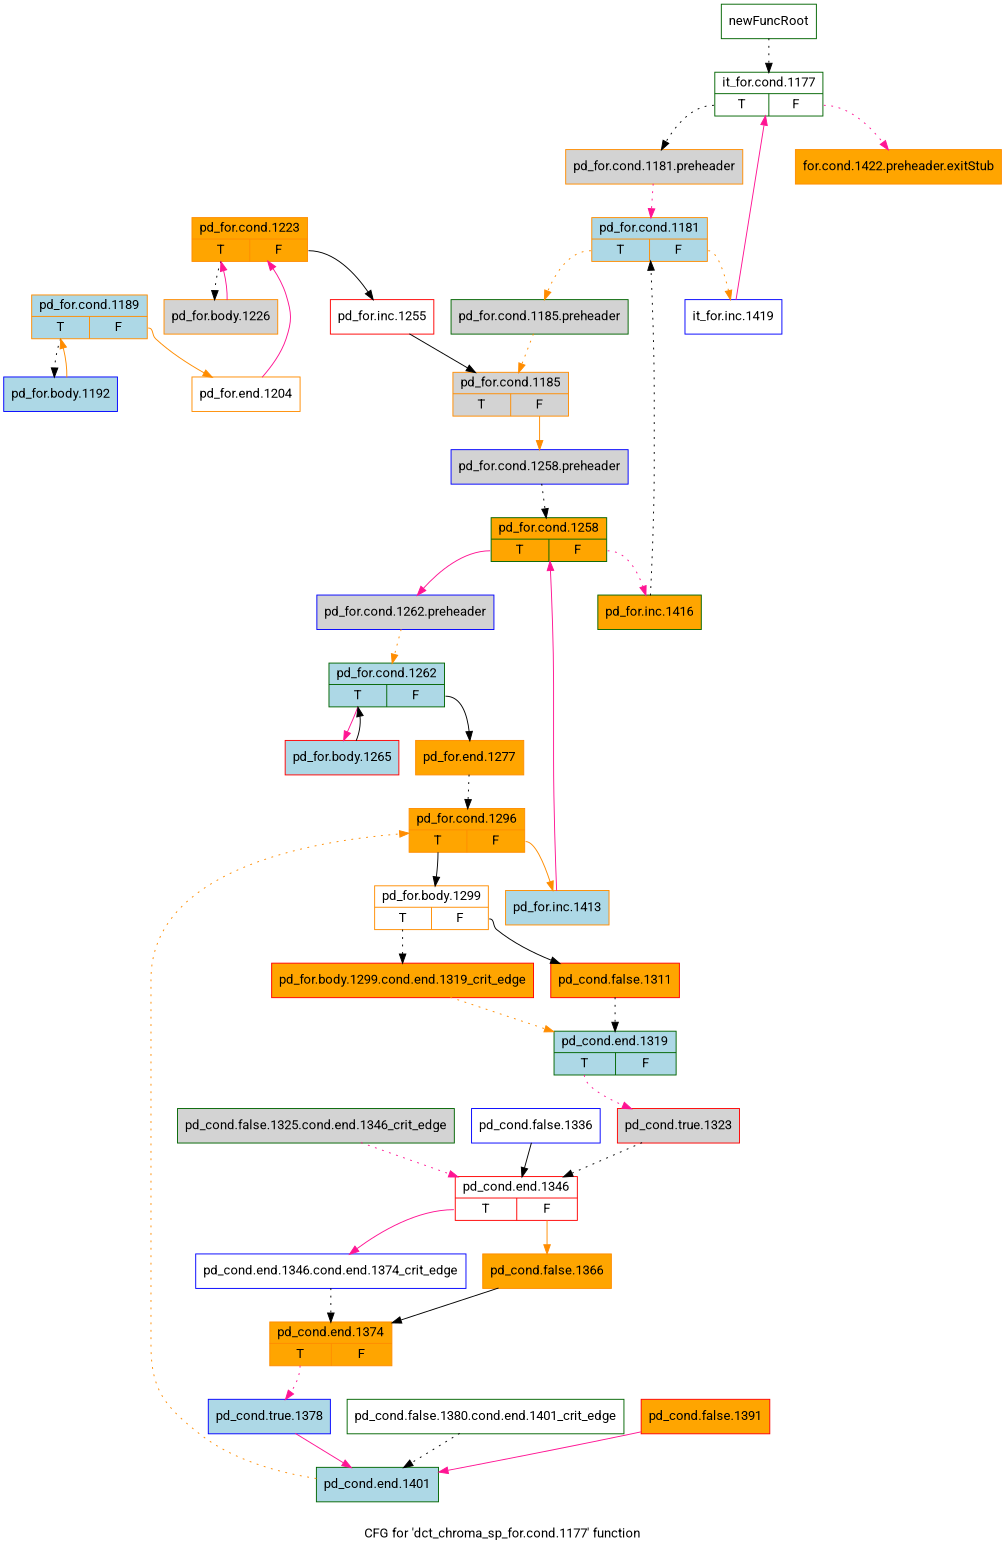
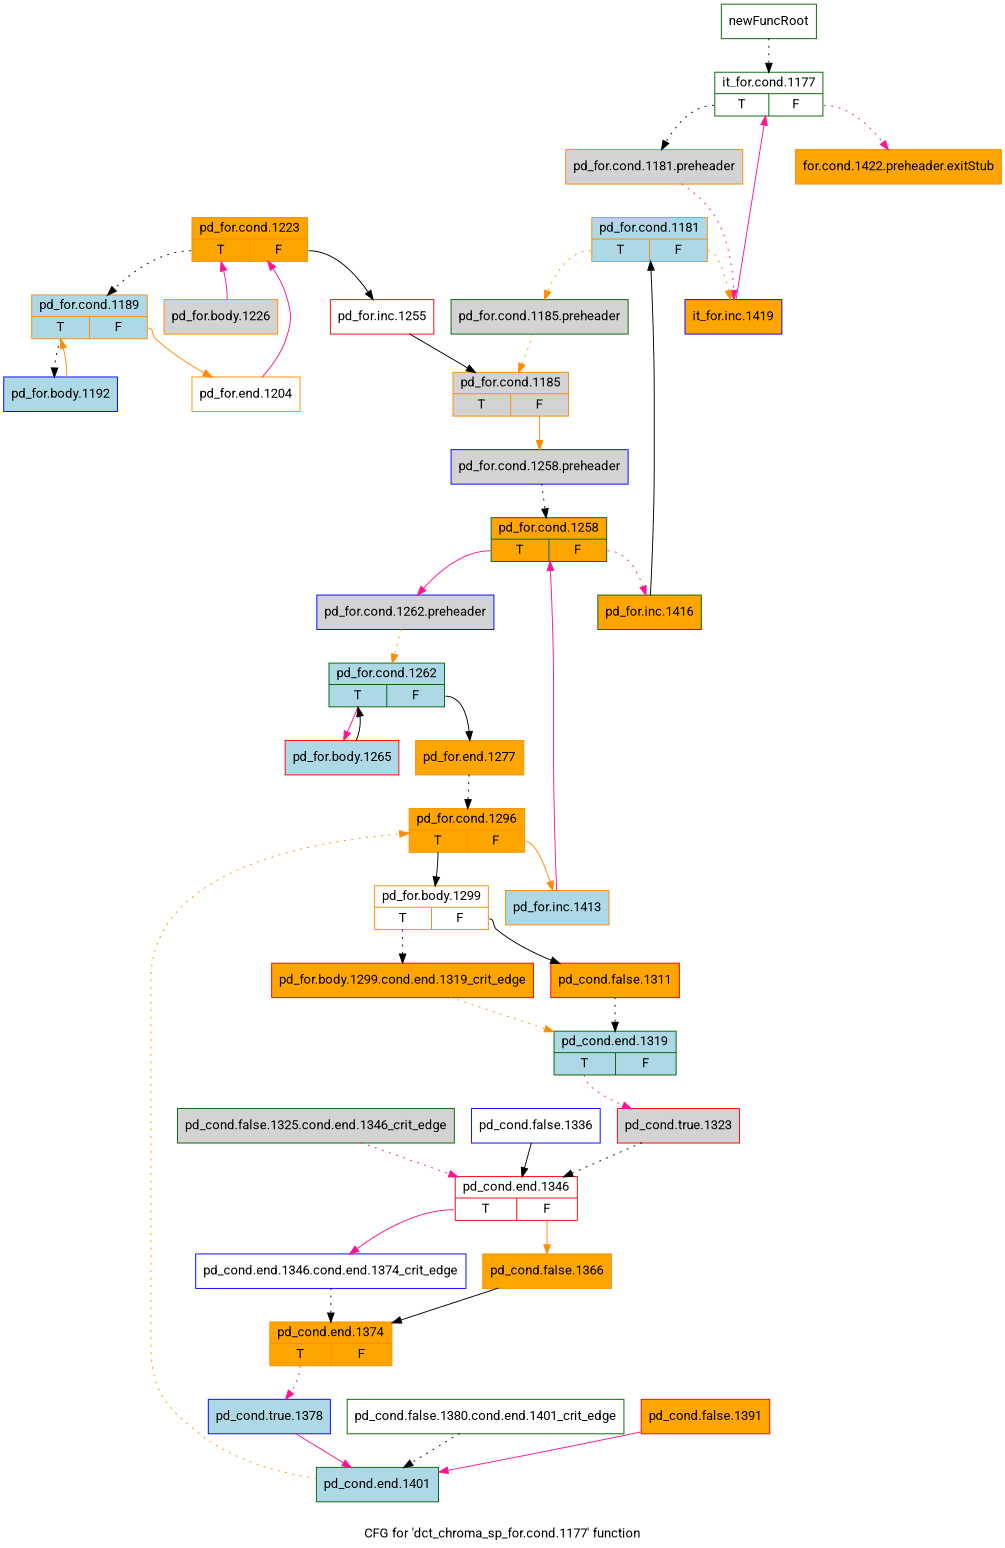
(652, 196) -> (722, 230)
(217, 276) -> (149, 263)
(733, 317) -> (733, 317)
(654, 433) -> (654, 433)
